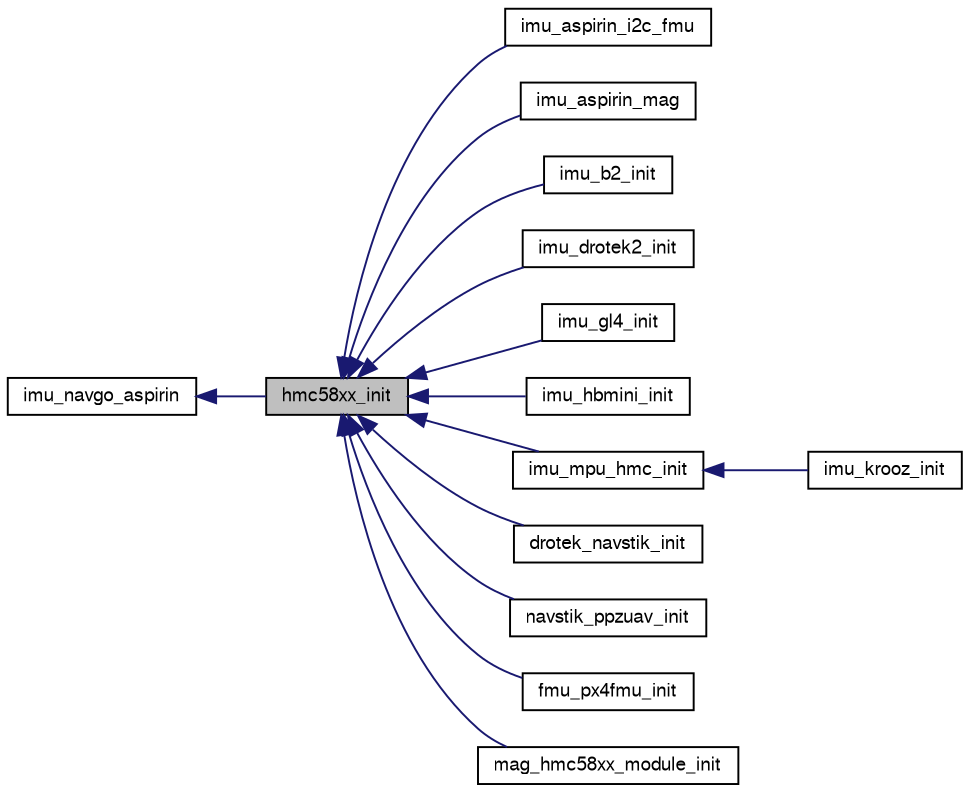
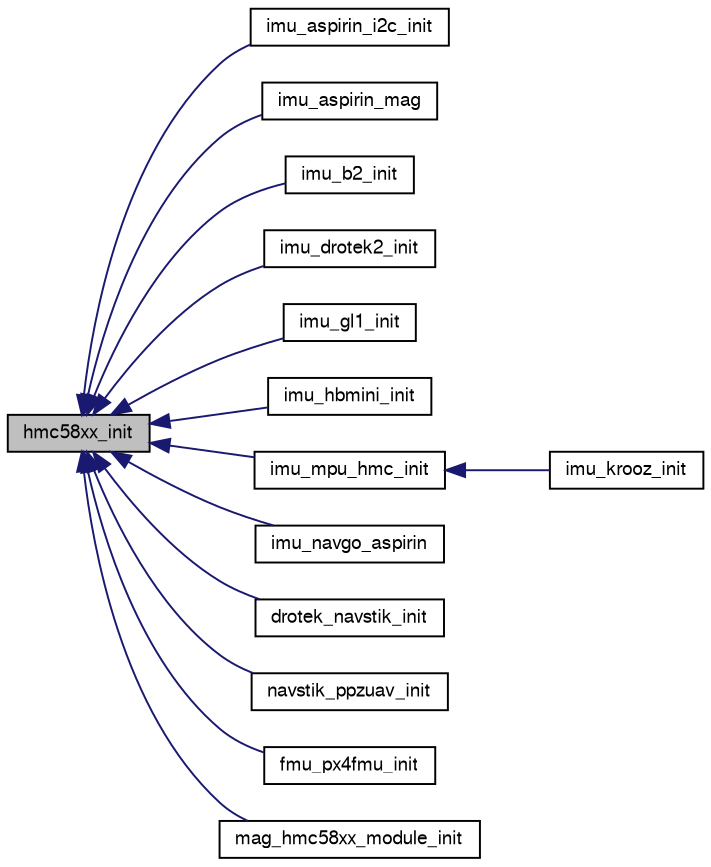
(608, 27) -> (350, 27)
(608, 323) -> (350, 323)
(241, 396) -> (199, 498)
